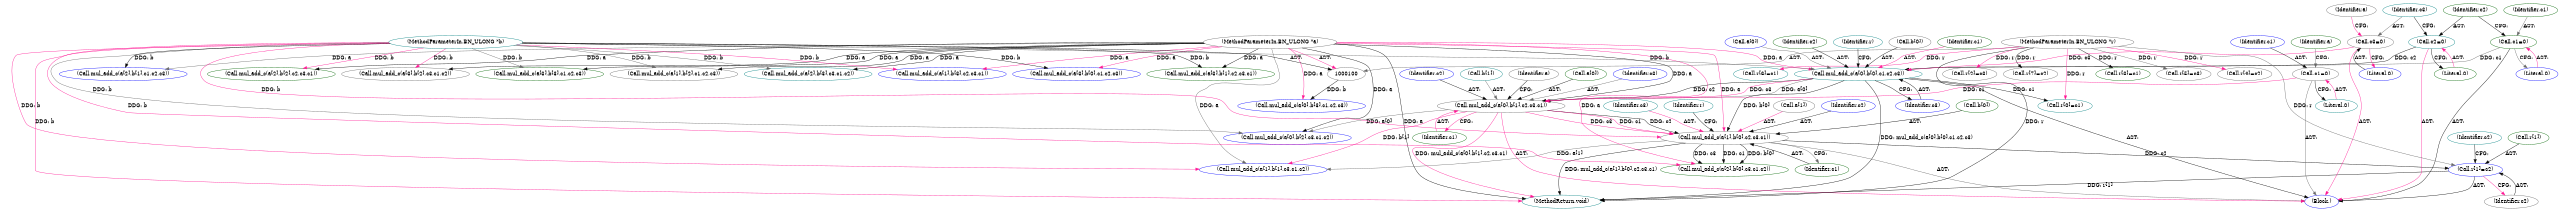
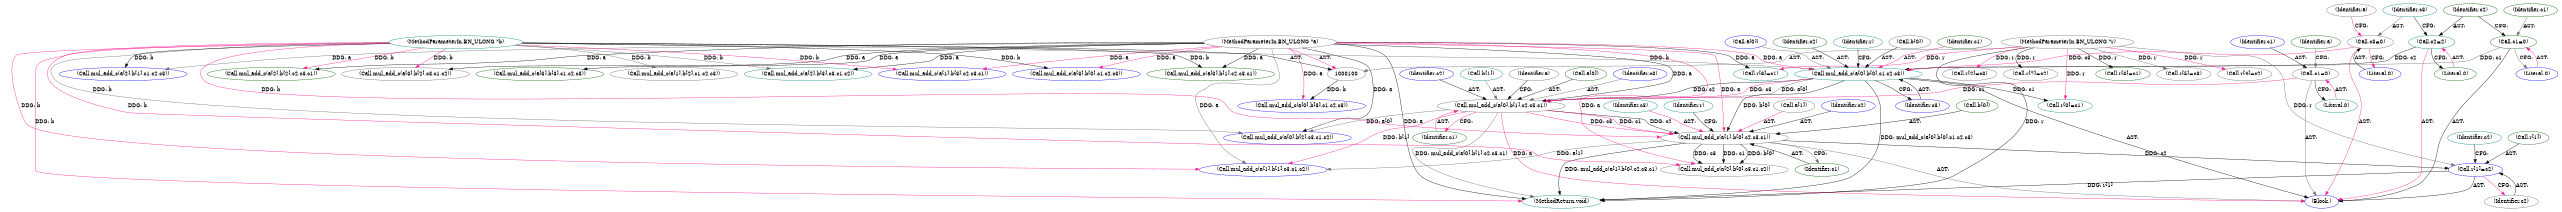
(2432, 42) -> (2432, 42)
(914, 55) -> (1543, 44)
(496, 57) -> none
(1523, 154) -> (1523, 154)
(1421, 162) -> (1421, 162)
(1724, 170) -> (1724, 170)
